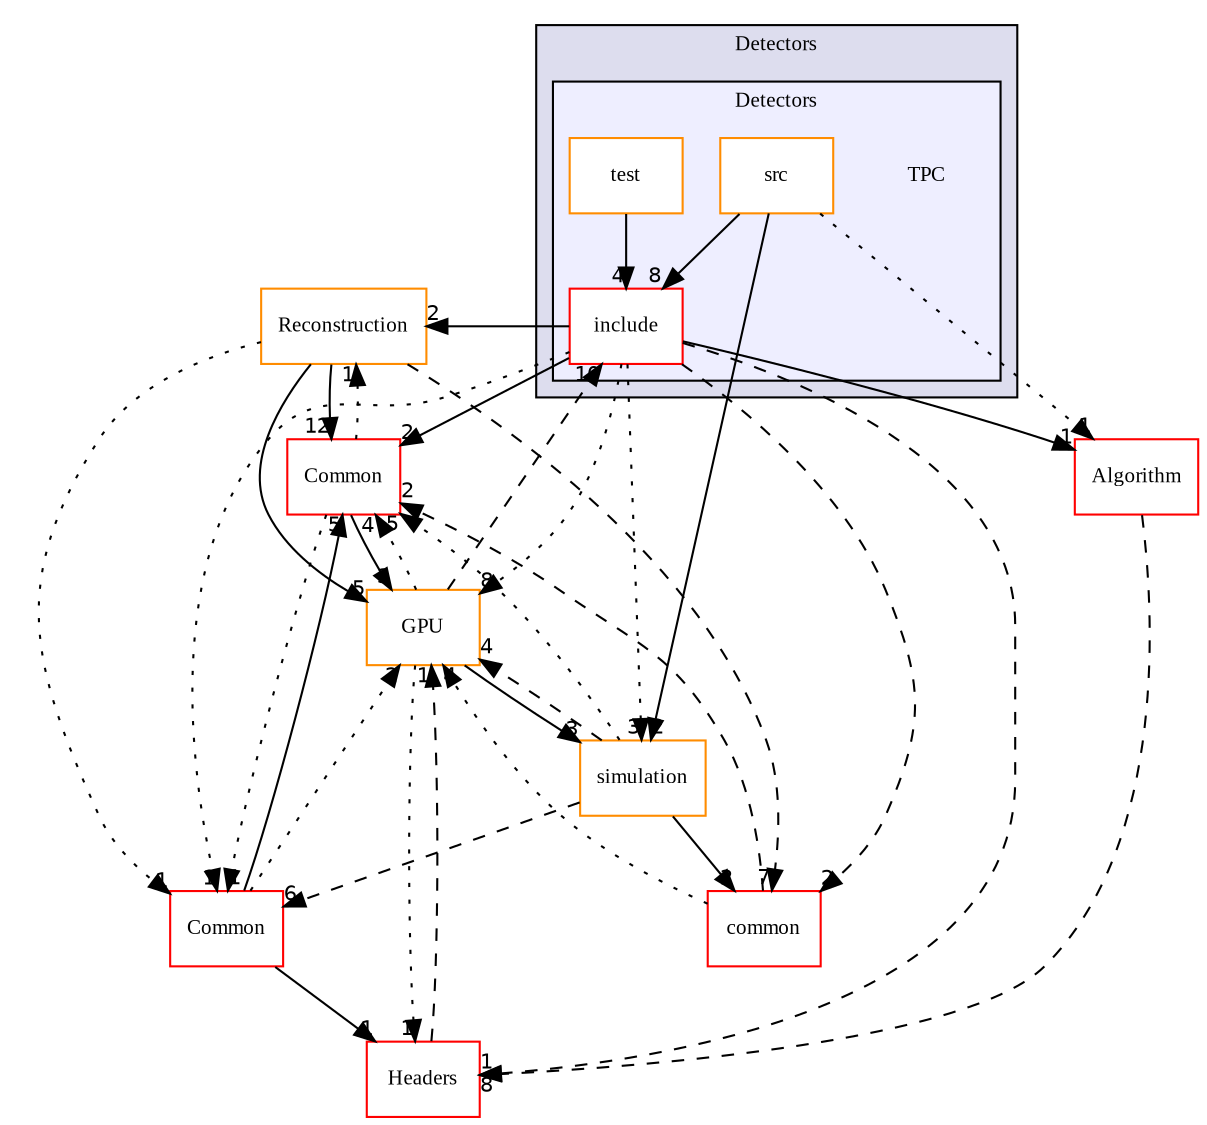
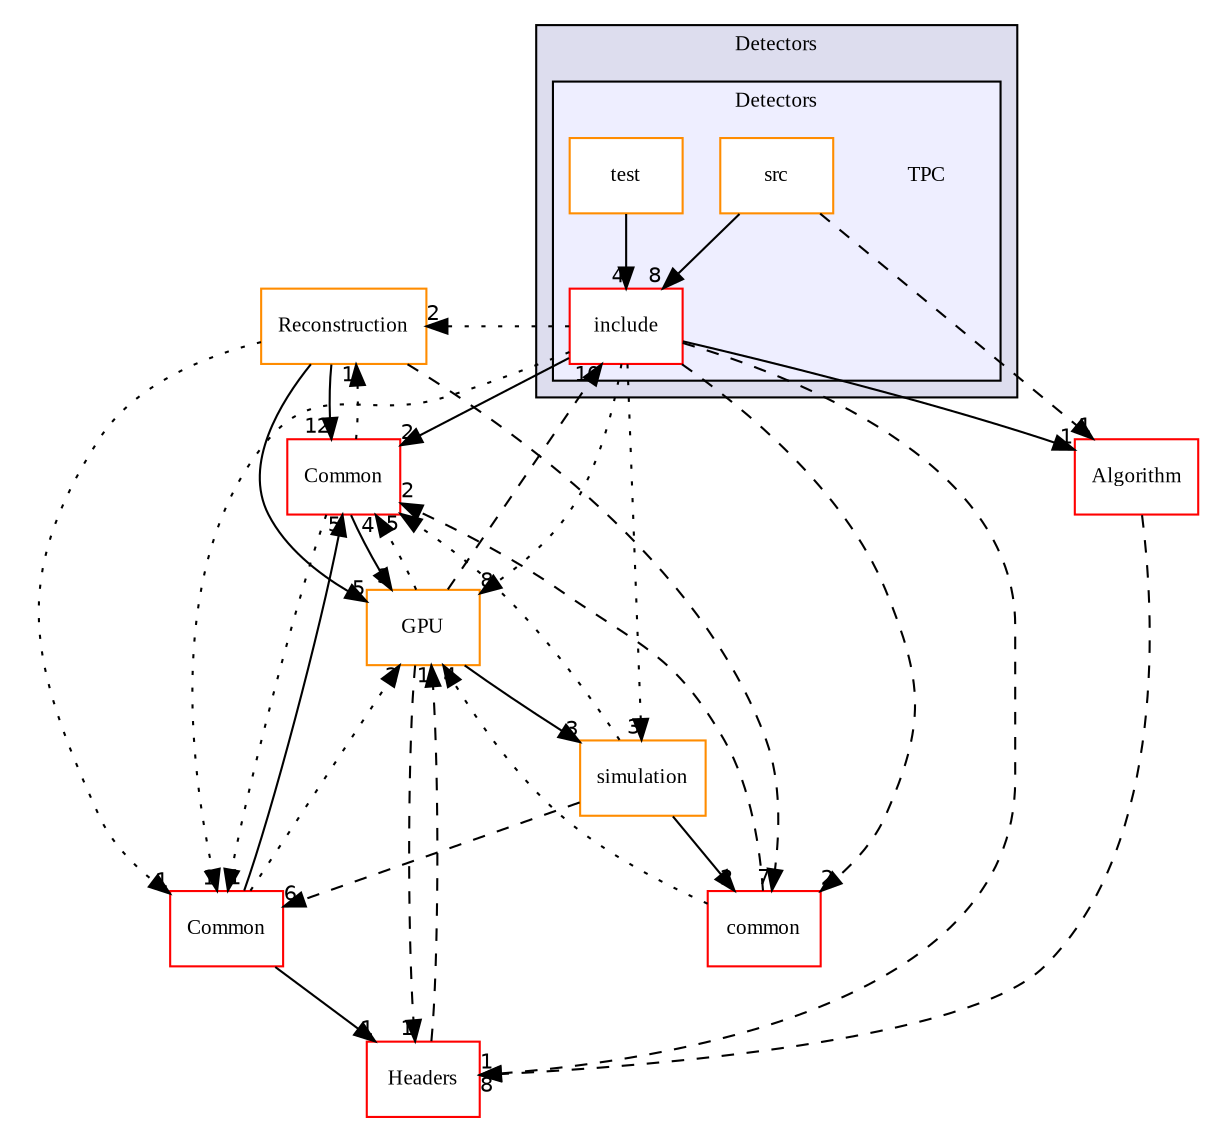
(948, 319) -> (948, 319)
(508, 326) -> (508, 326)
(712, 466) -> none
(551, 705) -> none
(409, 843) -> (409, 843)
